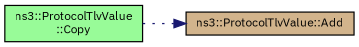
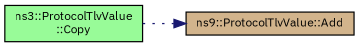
(270, 24) -> (270, 24)
